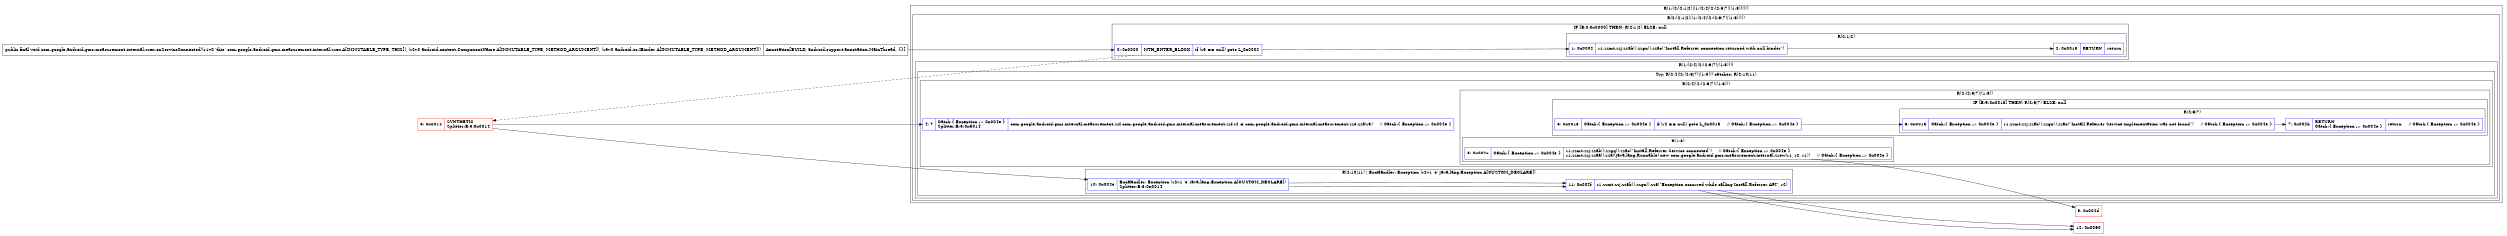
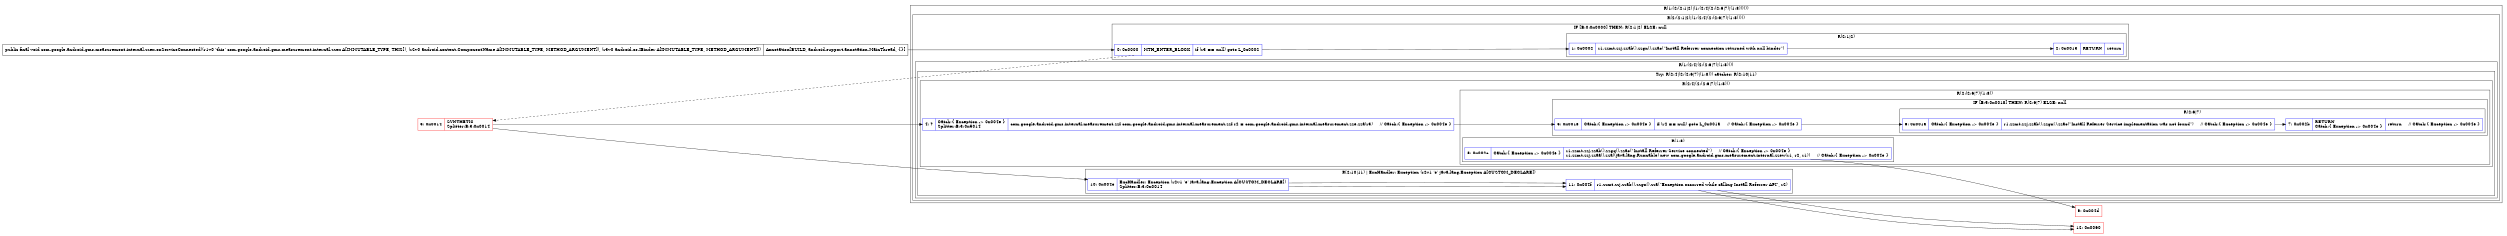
none -> (1503, 124)
